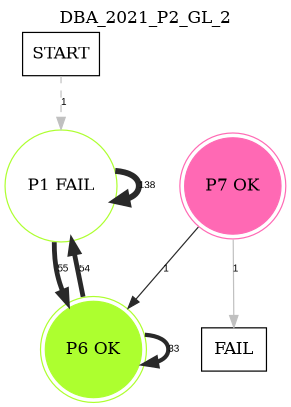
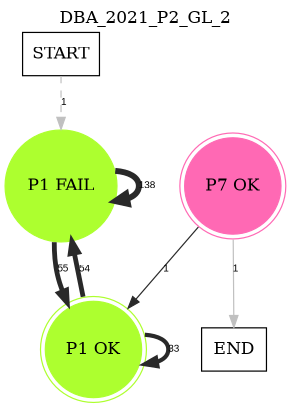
(61, 186) -> (61, 186)
(93, 349) -> (93, 349)
(234, 349) -> (234, 349)
